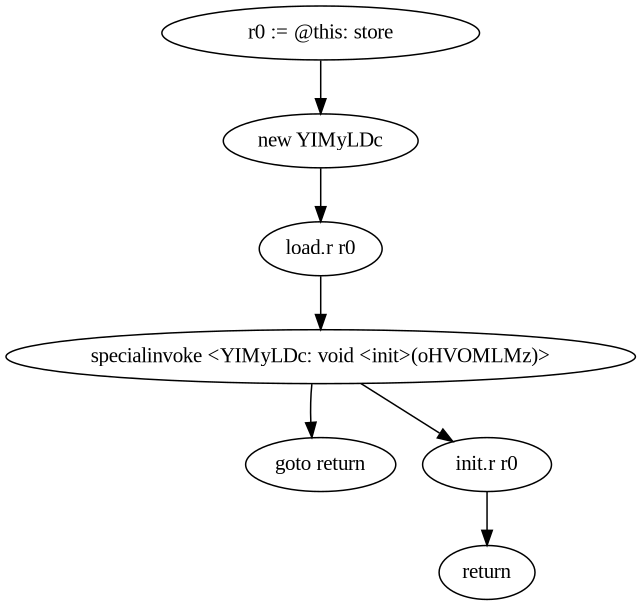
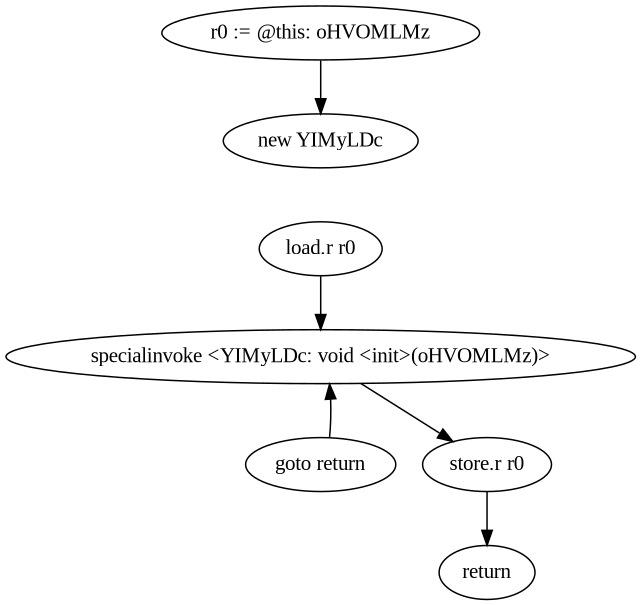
(321, 33) -> (321, 33)
(321, 187) -> none
(311, 403) -> (331, 418)
(487, 465) -> (487, 465)
